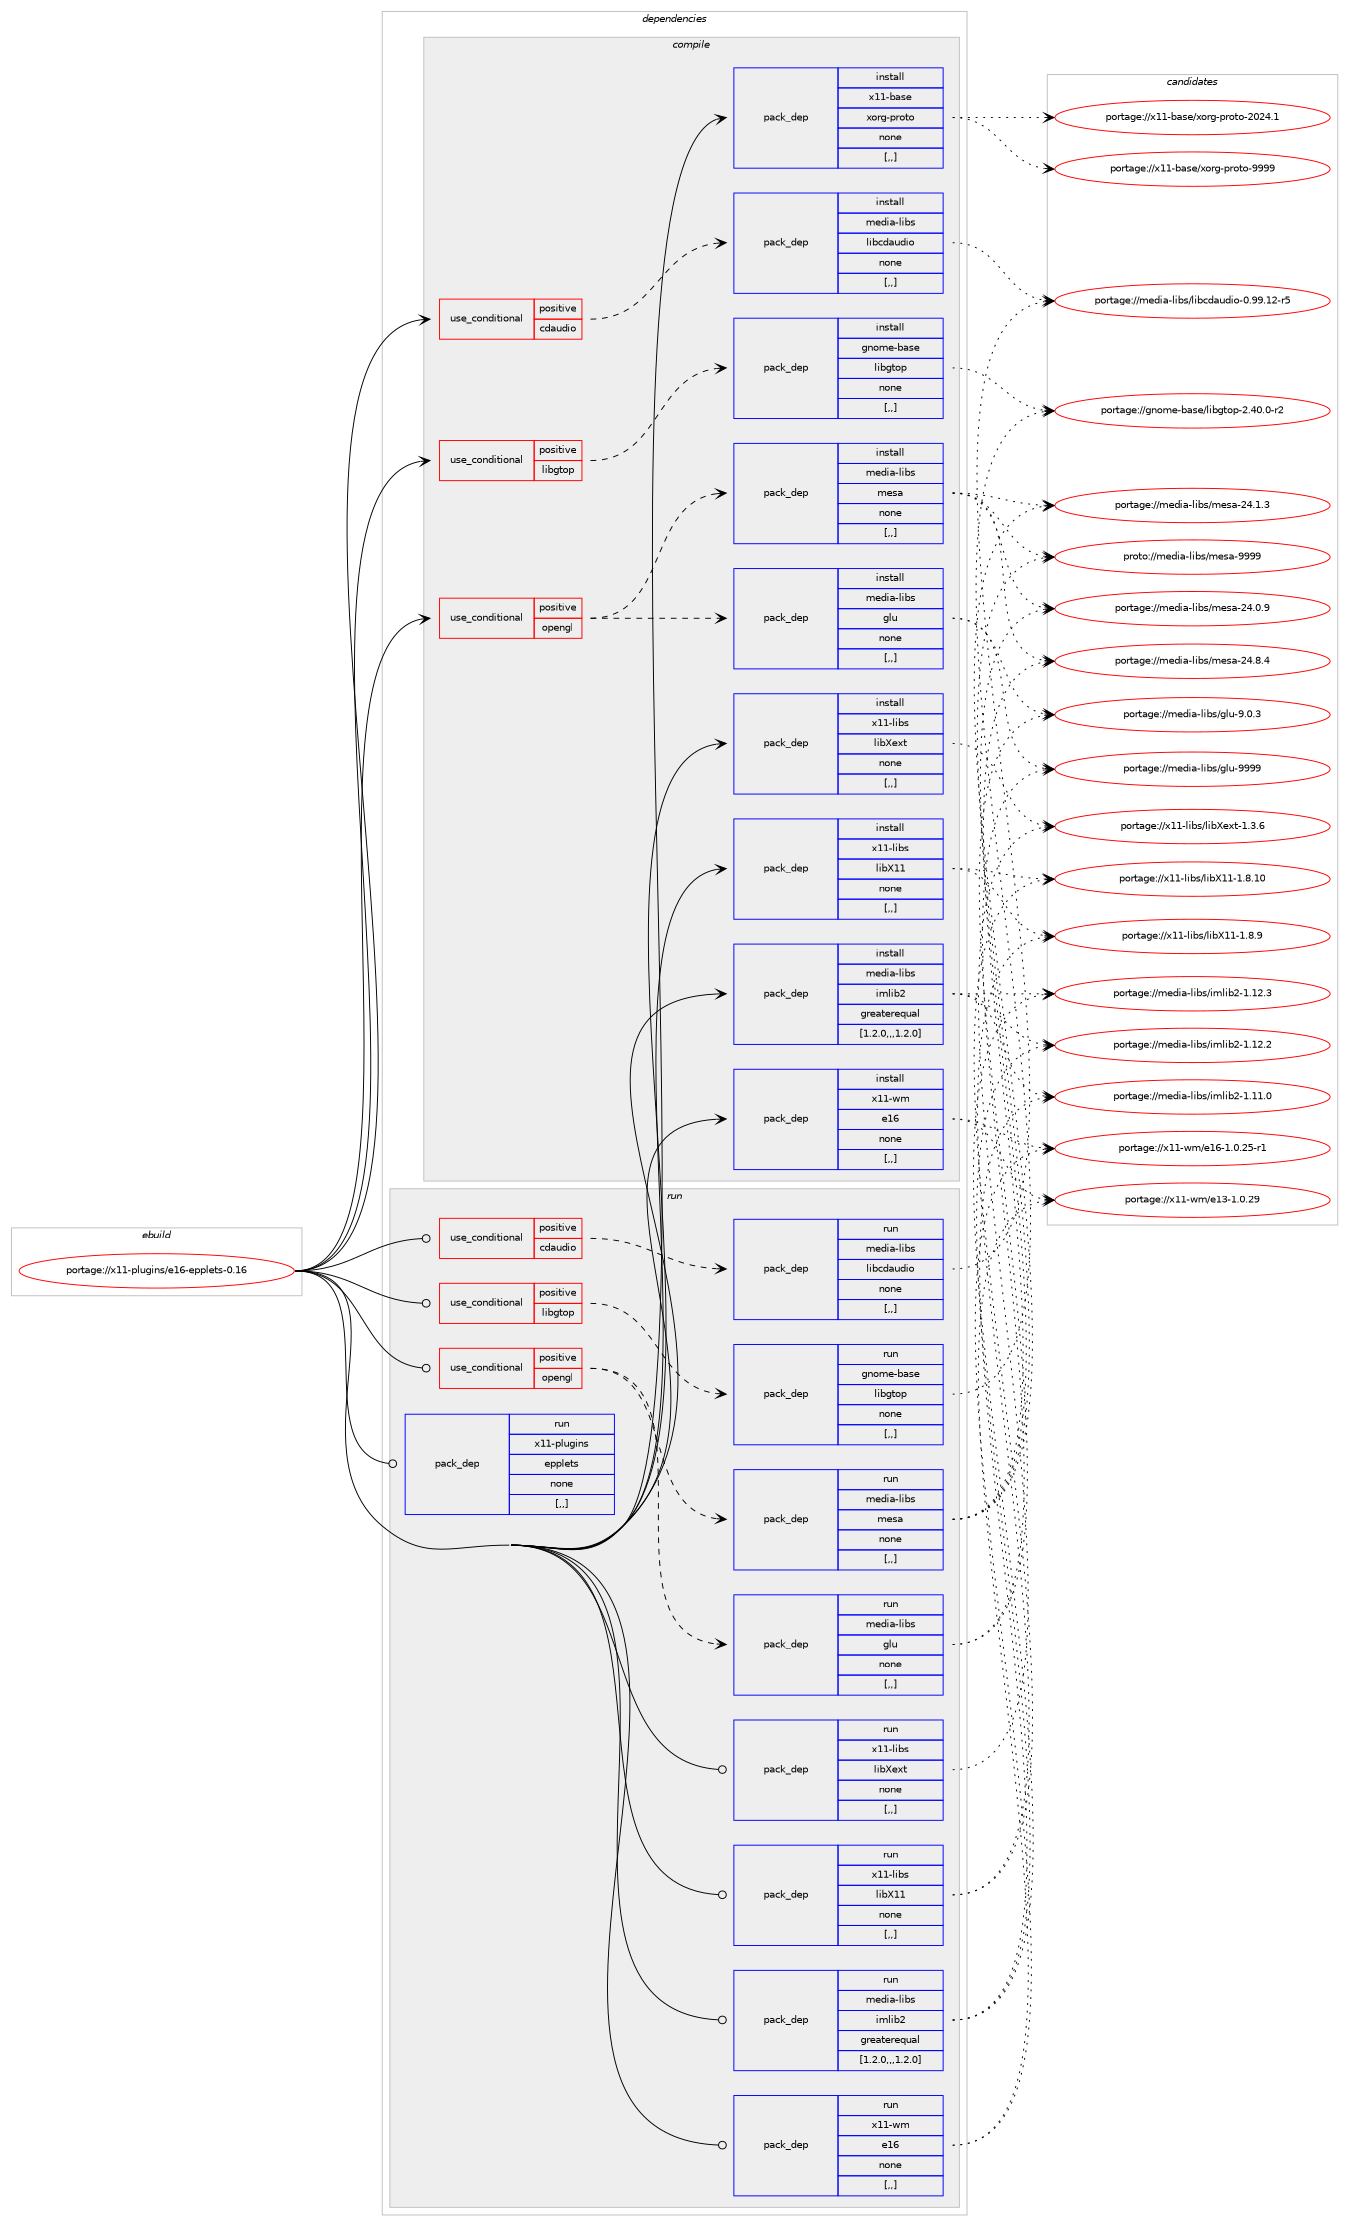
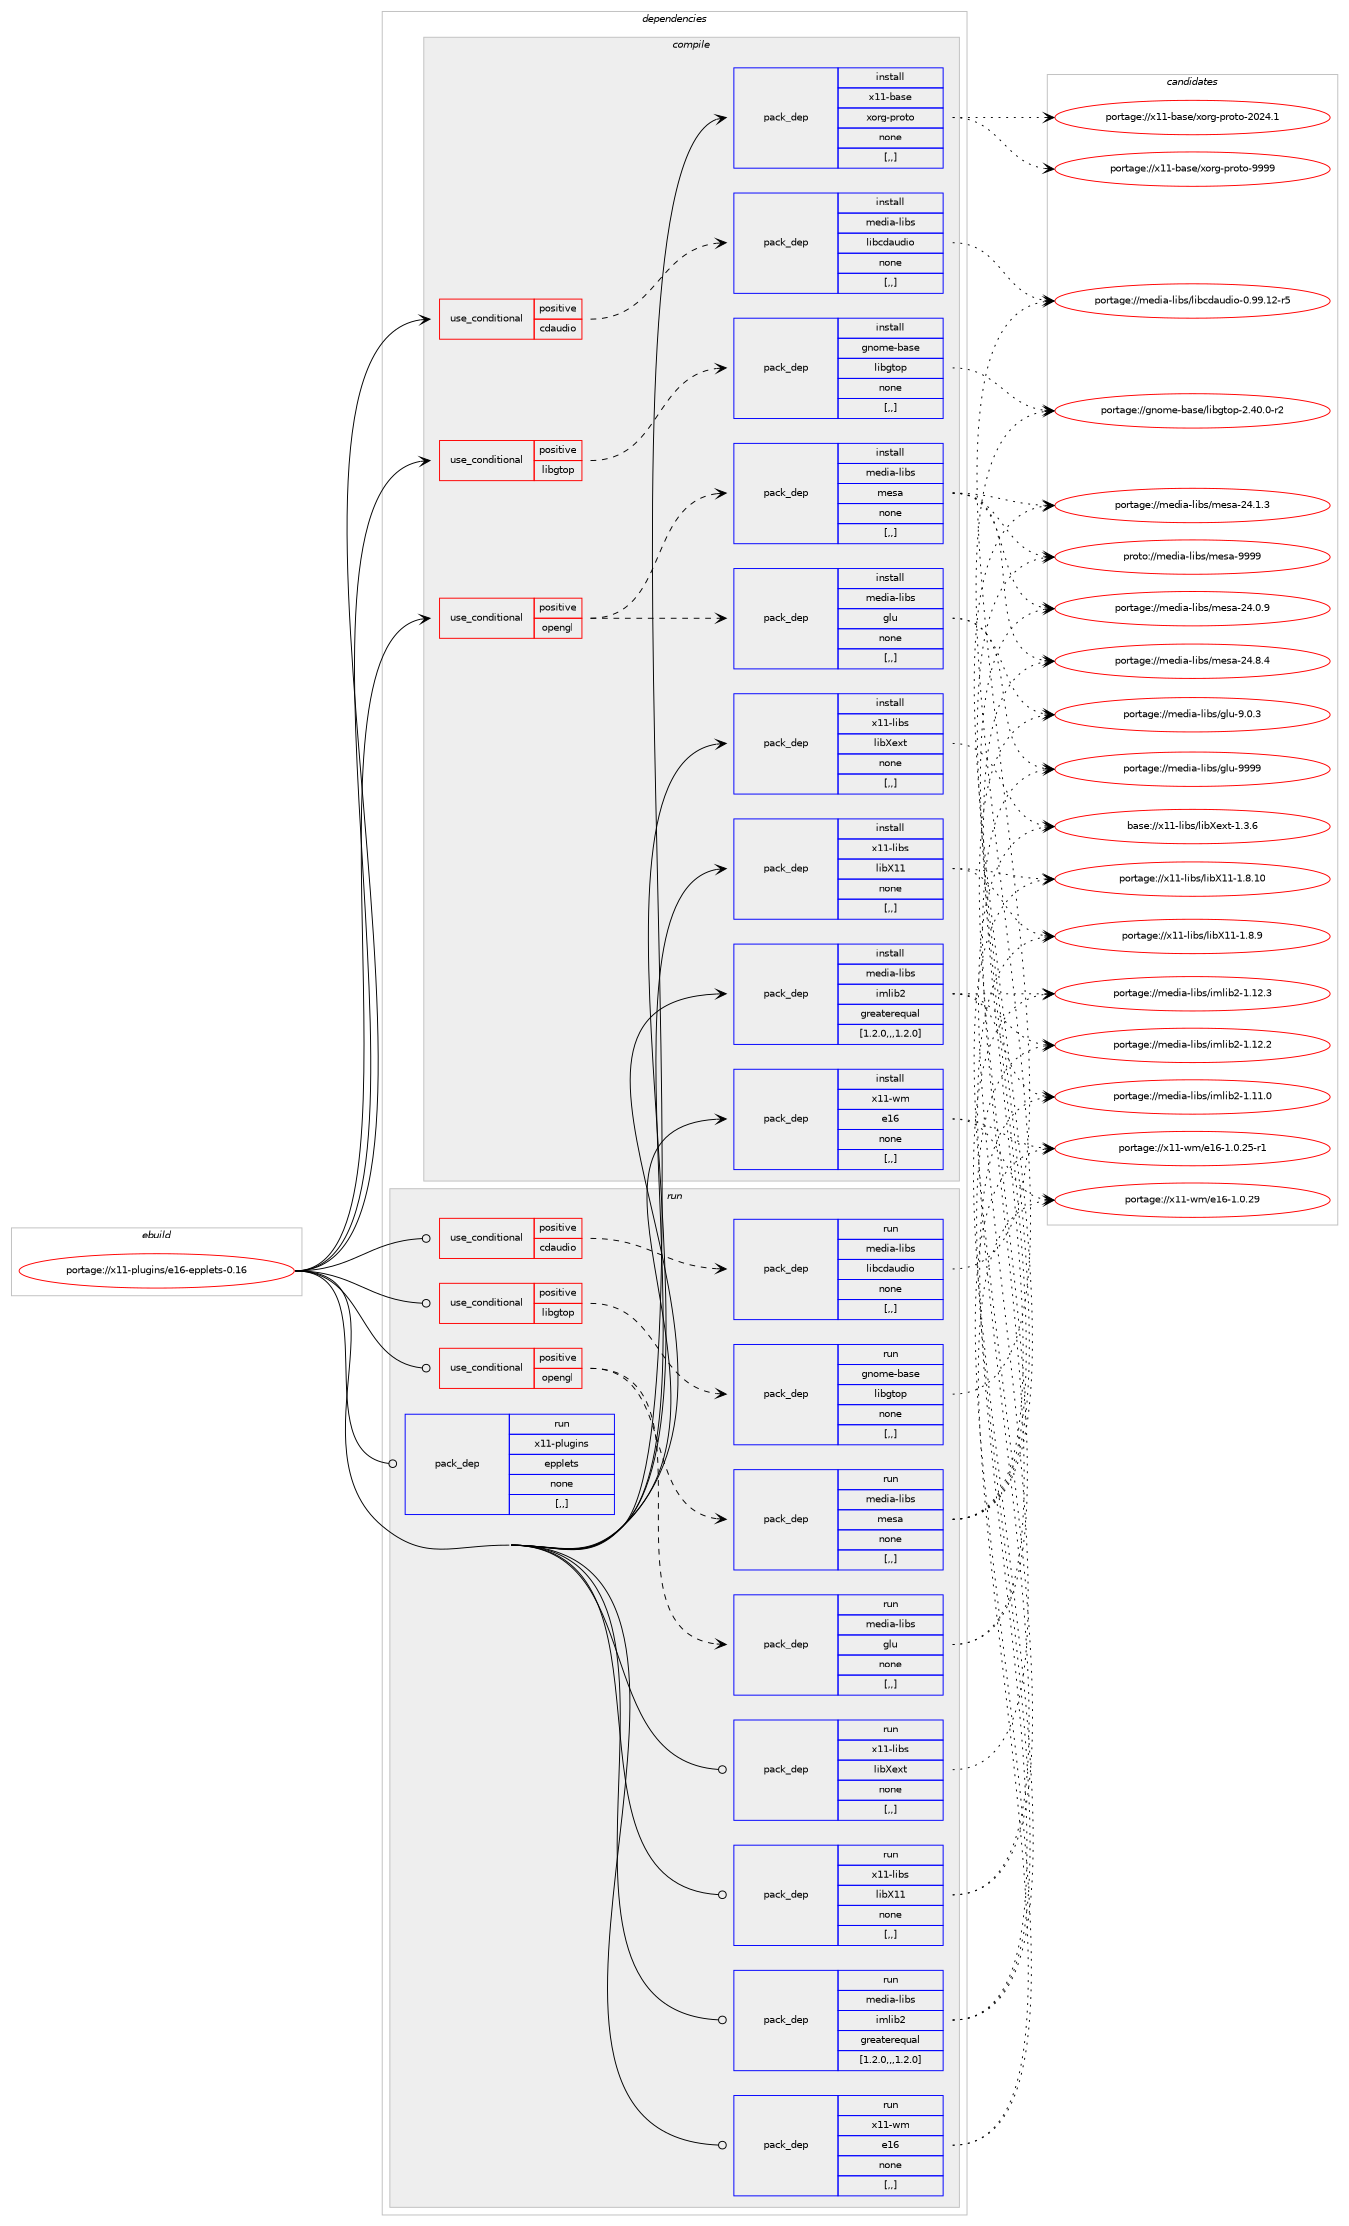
(1193, 827) -> (1193, 827)
(1193, 1200) -> (1193, 1200)
